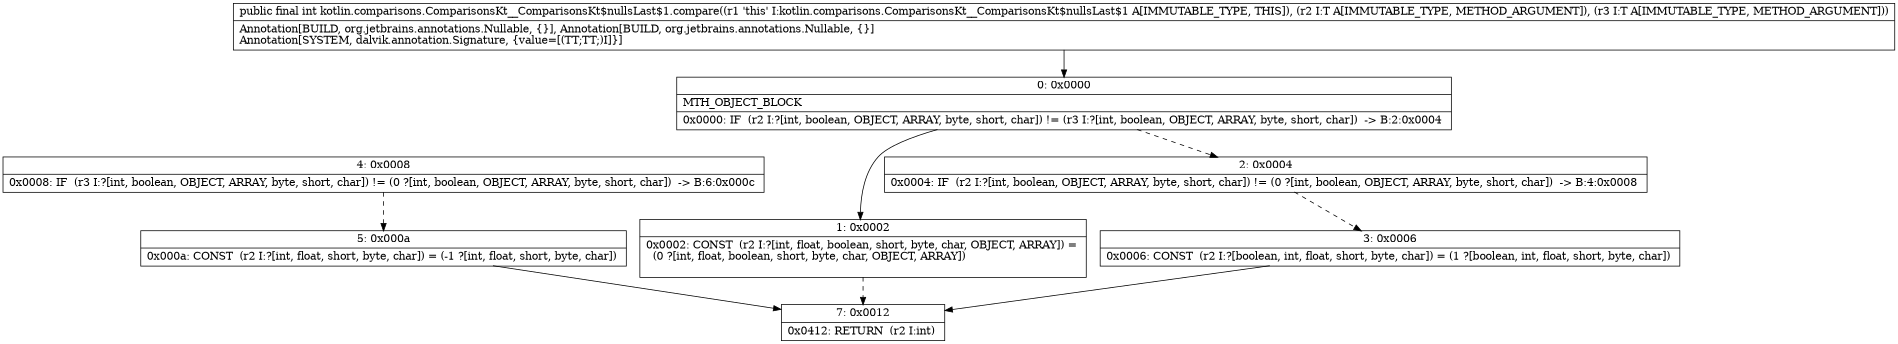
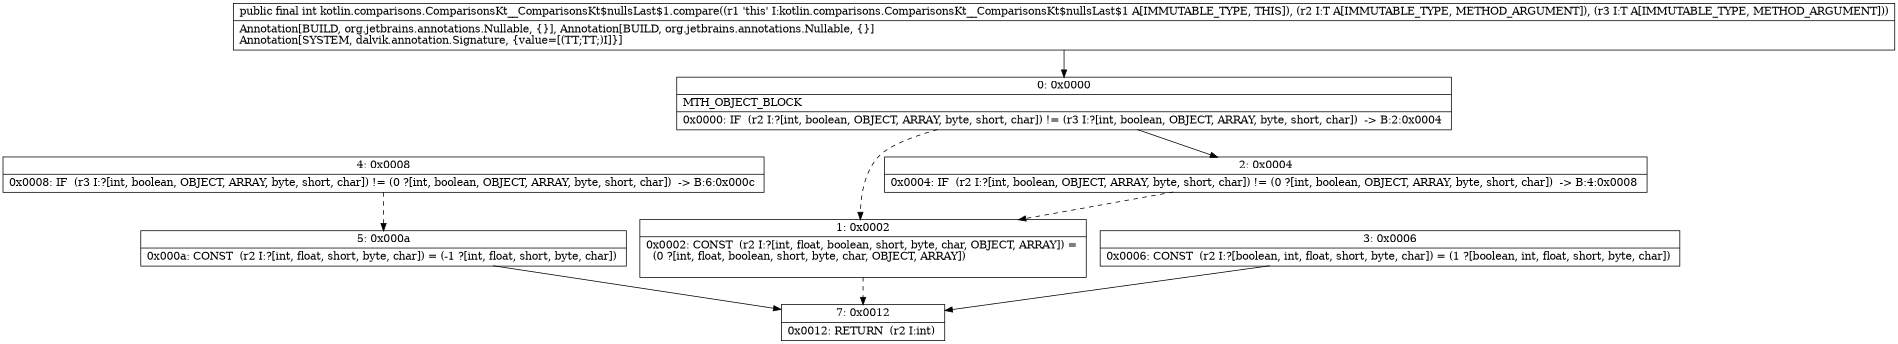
(1174, 142) -> (1174, 142)
(881, 155) -> (881, 155)
(1325, 210) -> (1100, 205)
(863, 331) -> (863, 331)
